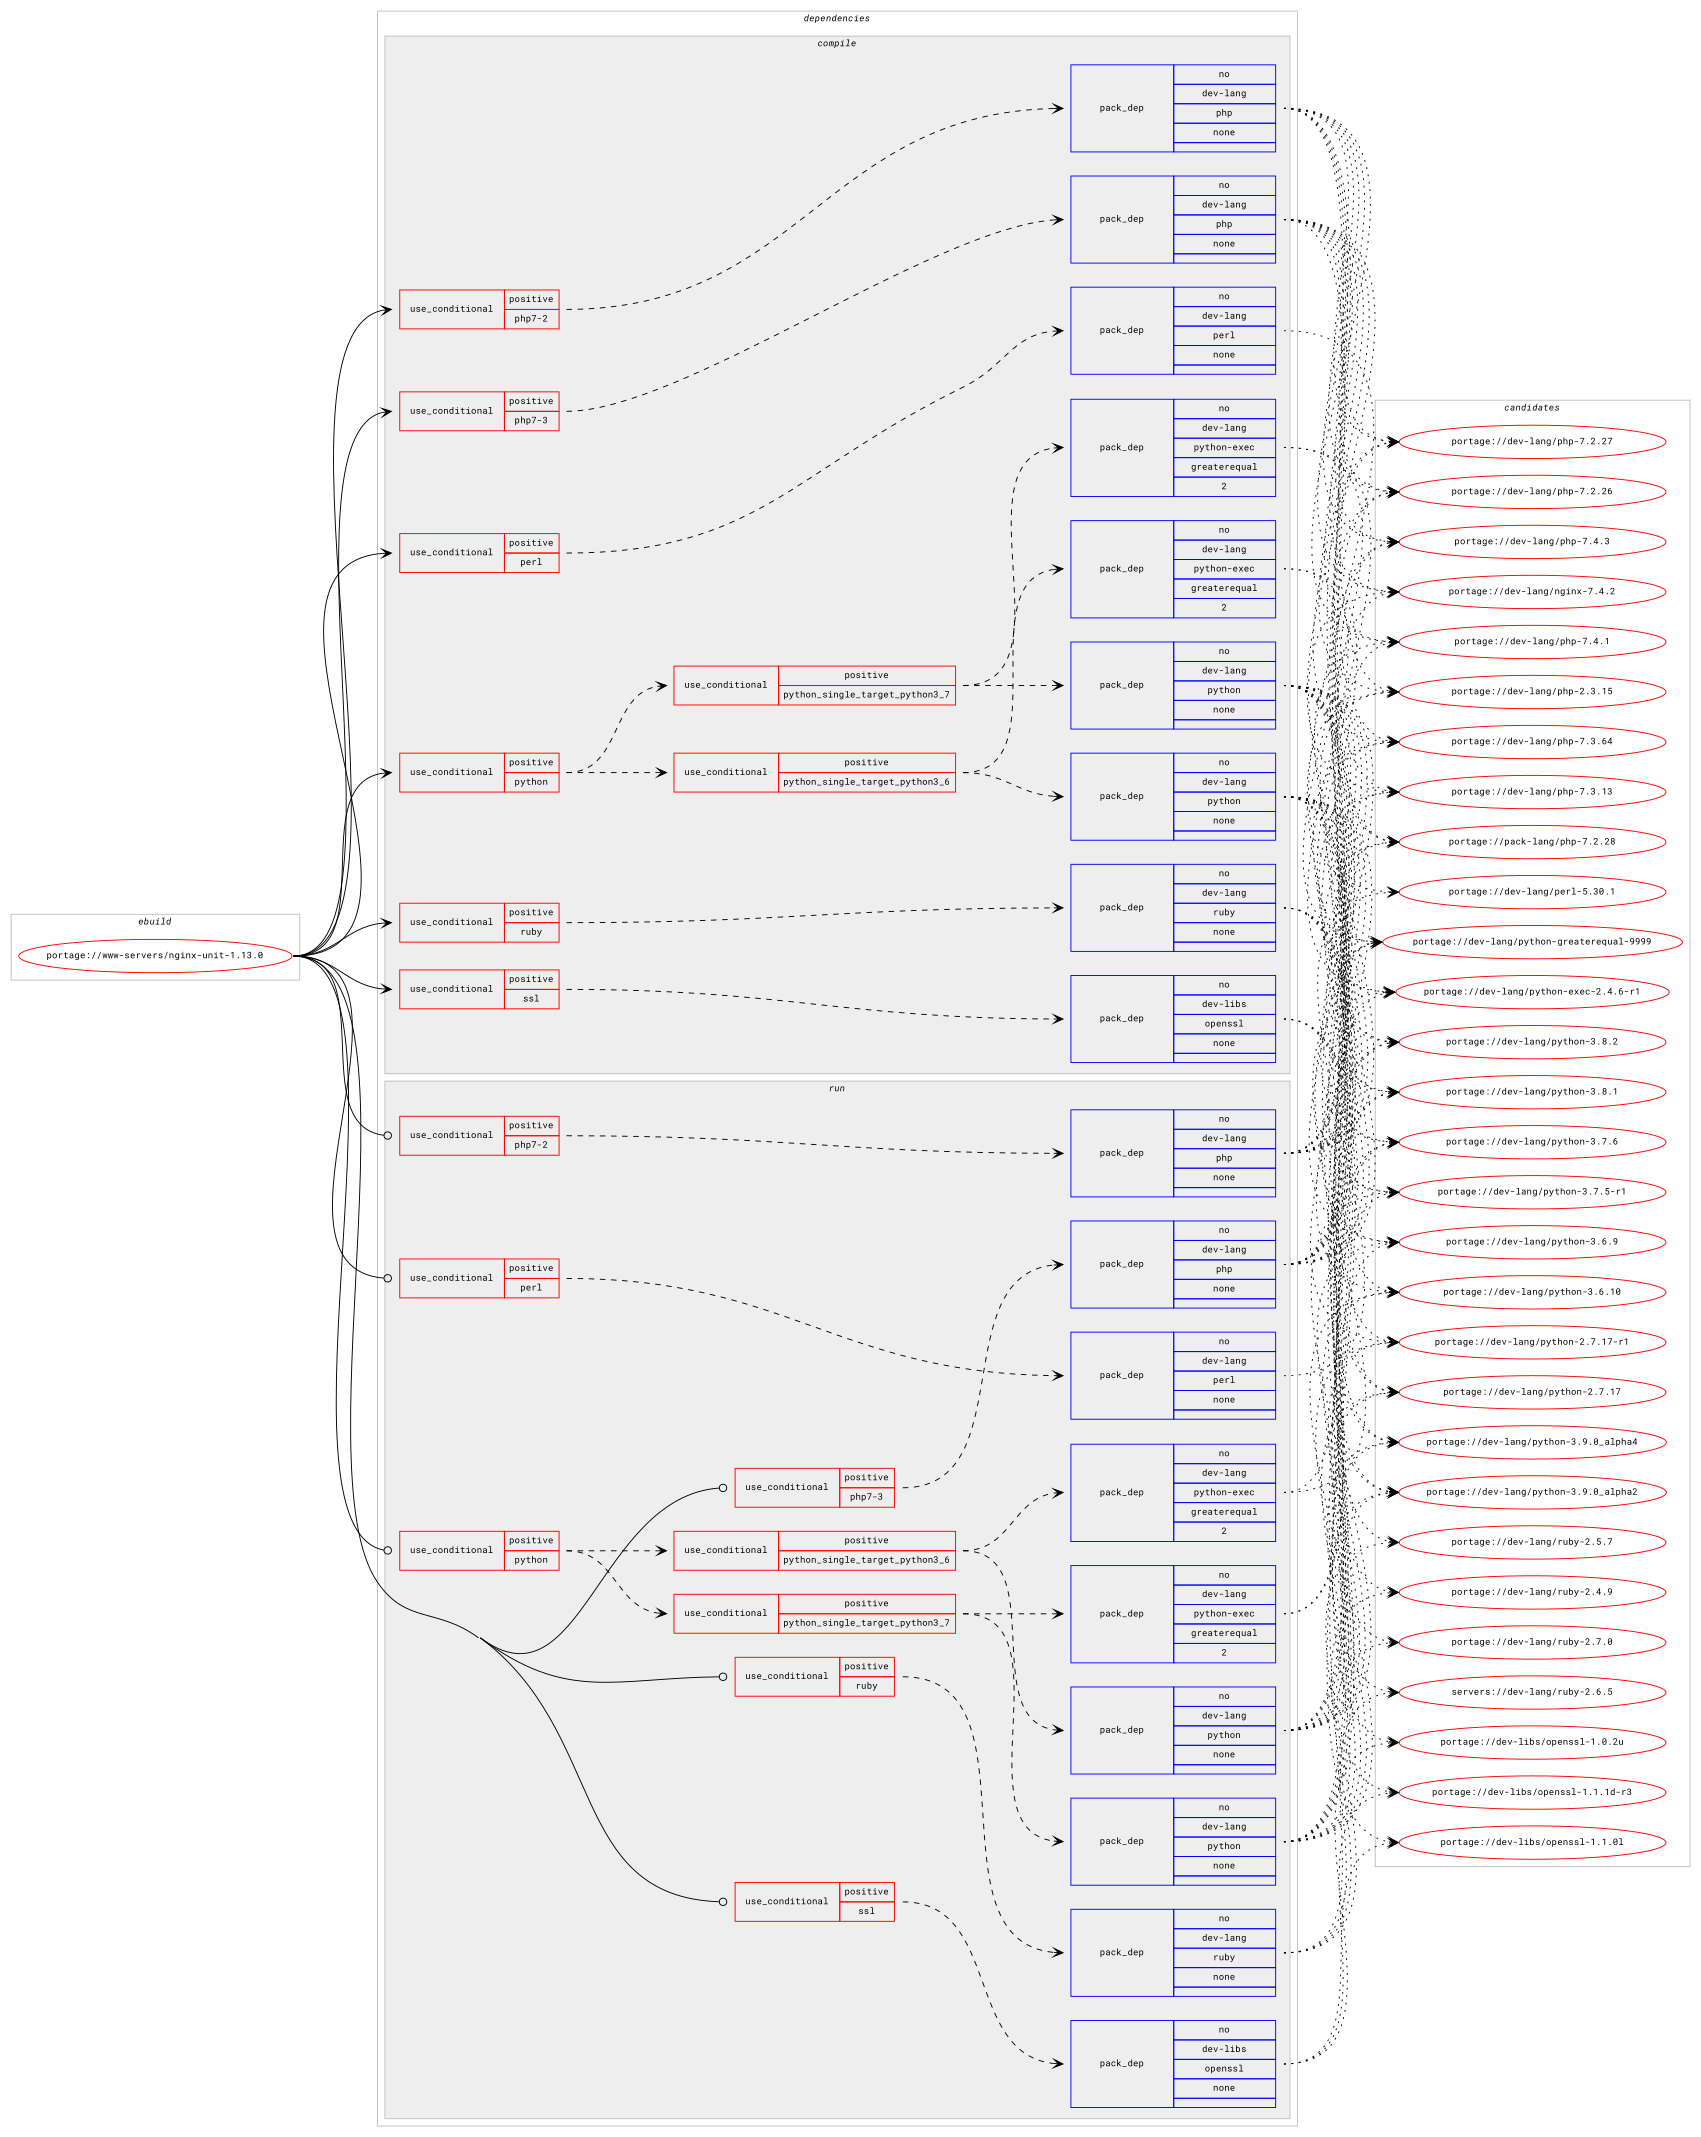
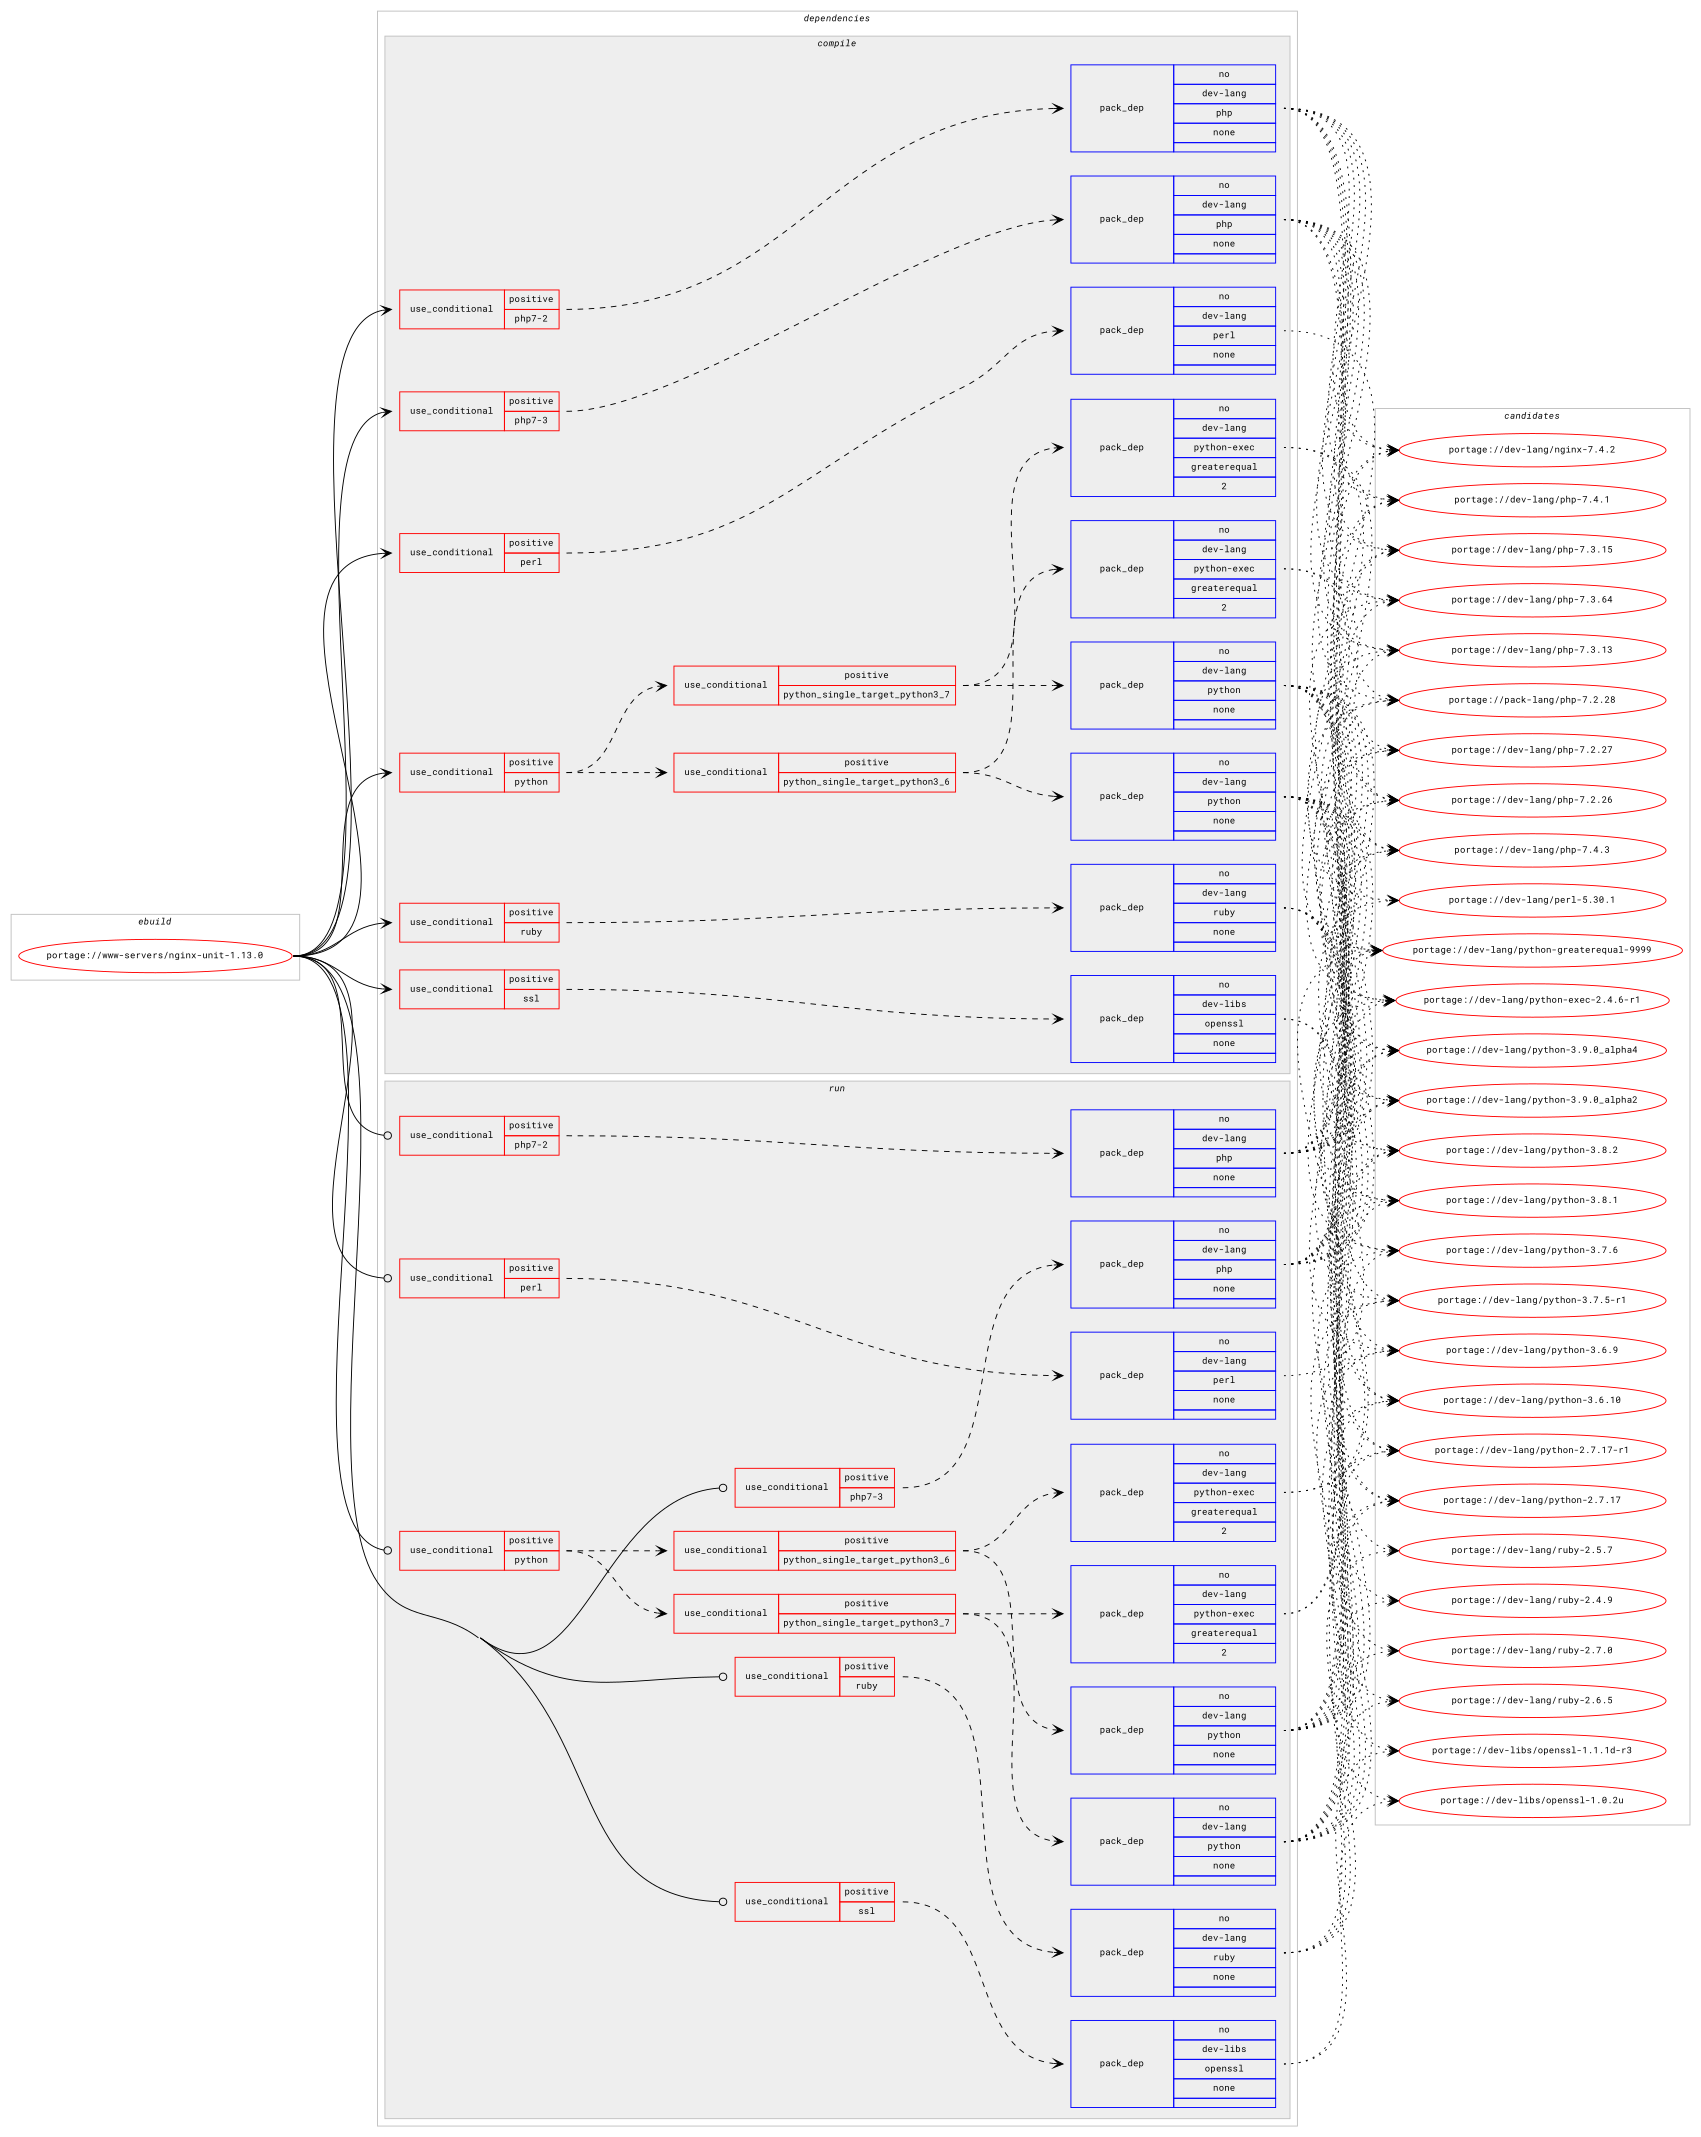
(1533, 692) -> (1533, 550)
(1533, 1693) -> (1533, 1701)
(1533, 1843) -> none
